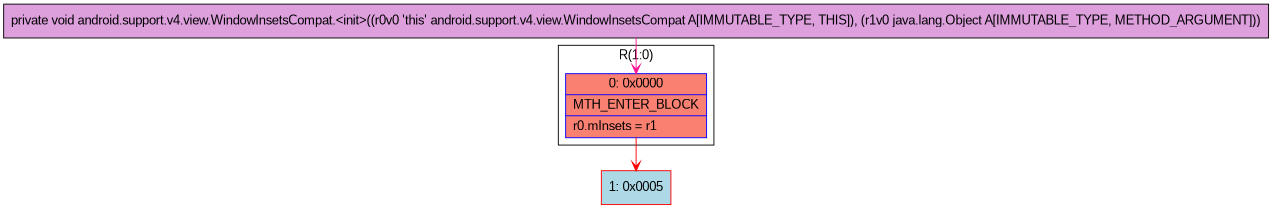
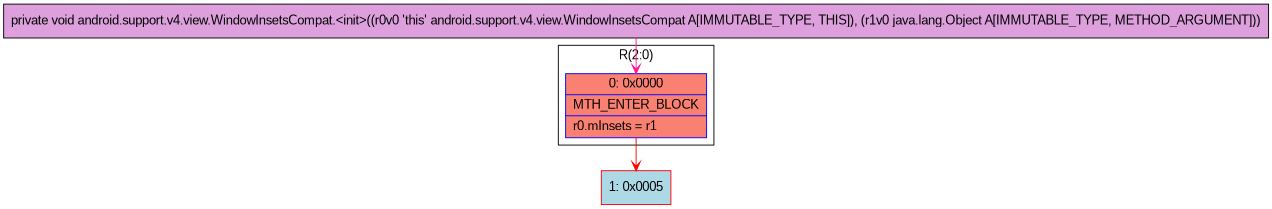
(636, 56) -> (636, 56)
